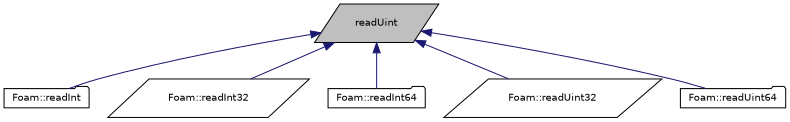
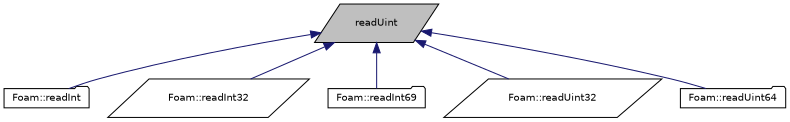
(377, 98) -> (377, 98)
